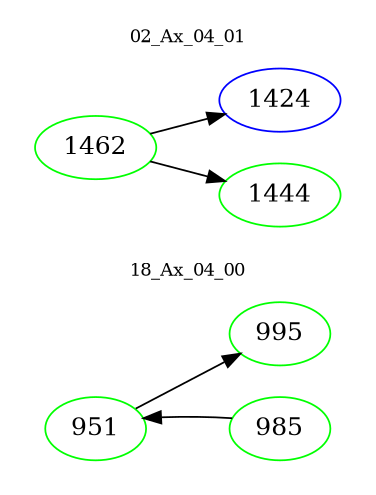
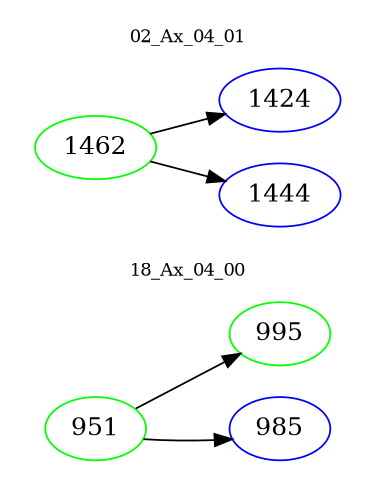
(280, 195) -> (280, 195)
(197, 417) -> (179, 440)
(280, 429) -> (280, 429)
